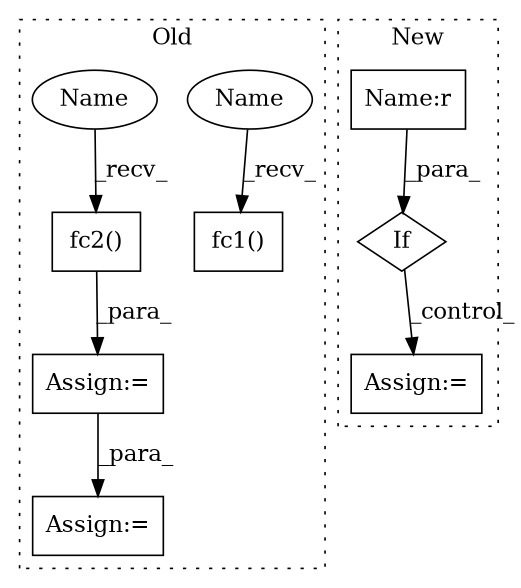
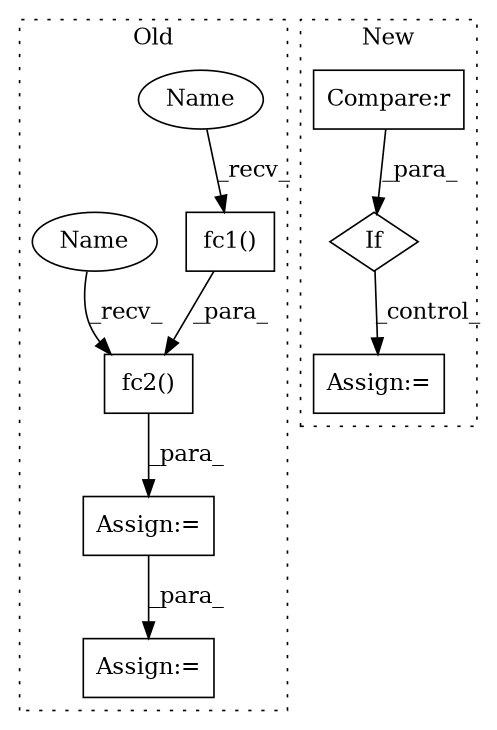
(408, 100) -> (389, 100)
none -> (194, 306)
